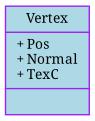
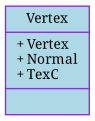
(34, 45) -> (43, 45)
